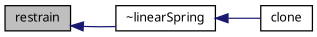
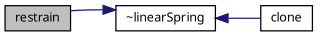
(100, 27) -> (87, 10)
